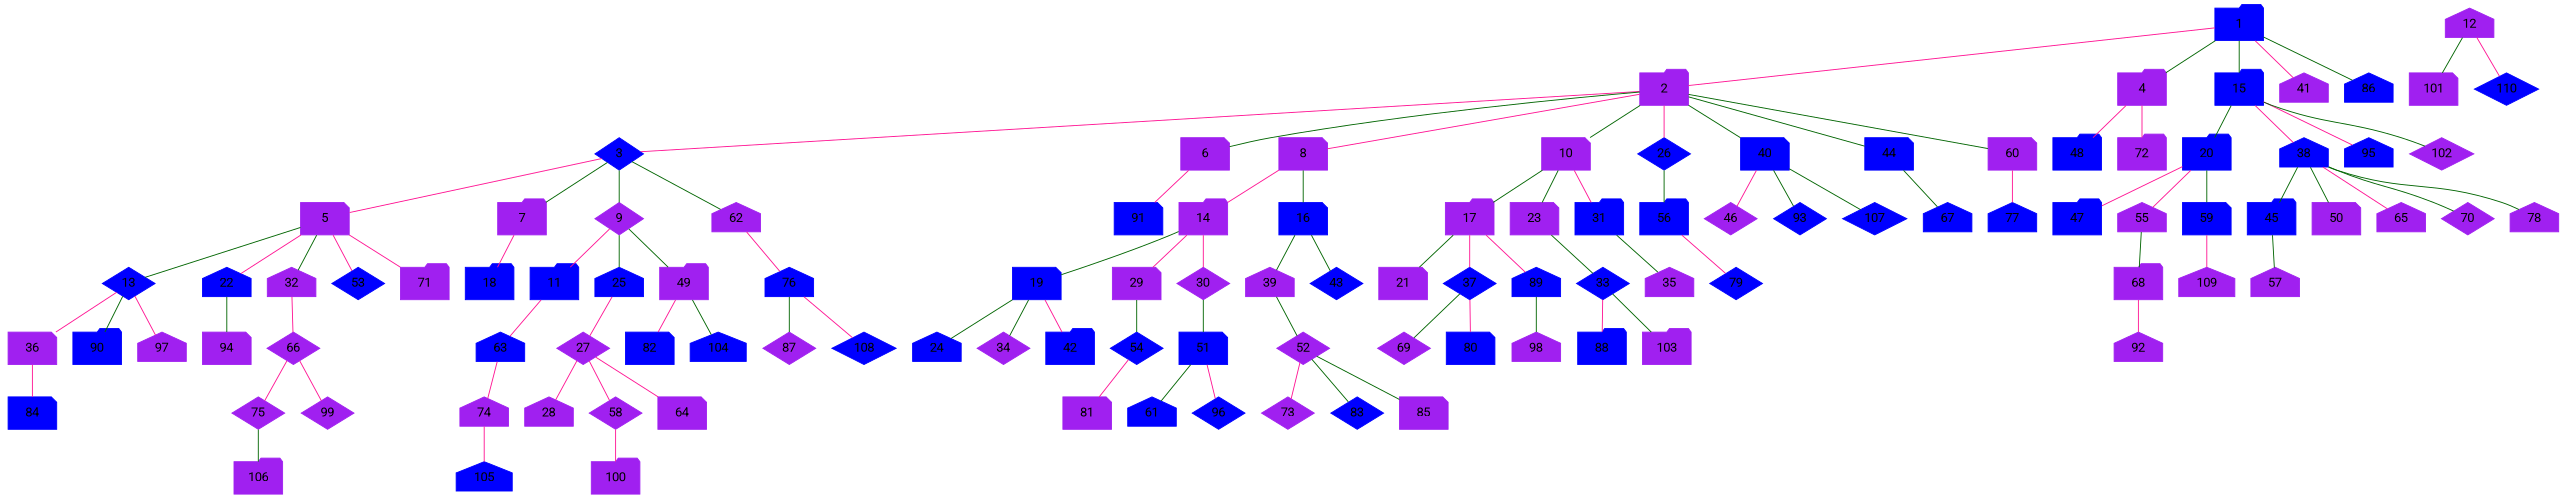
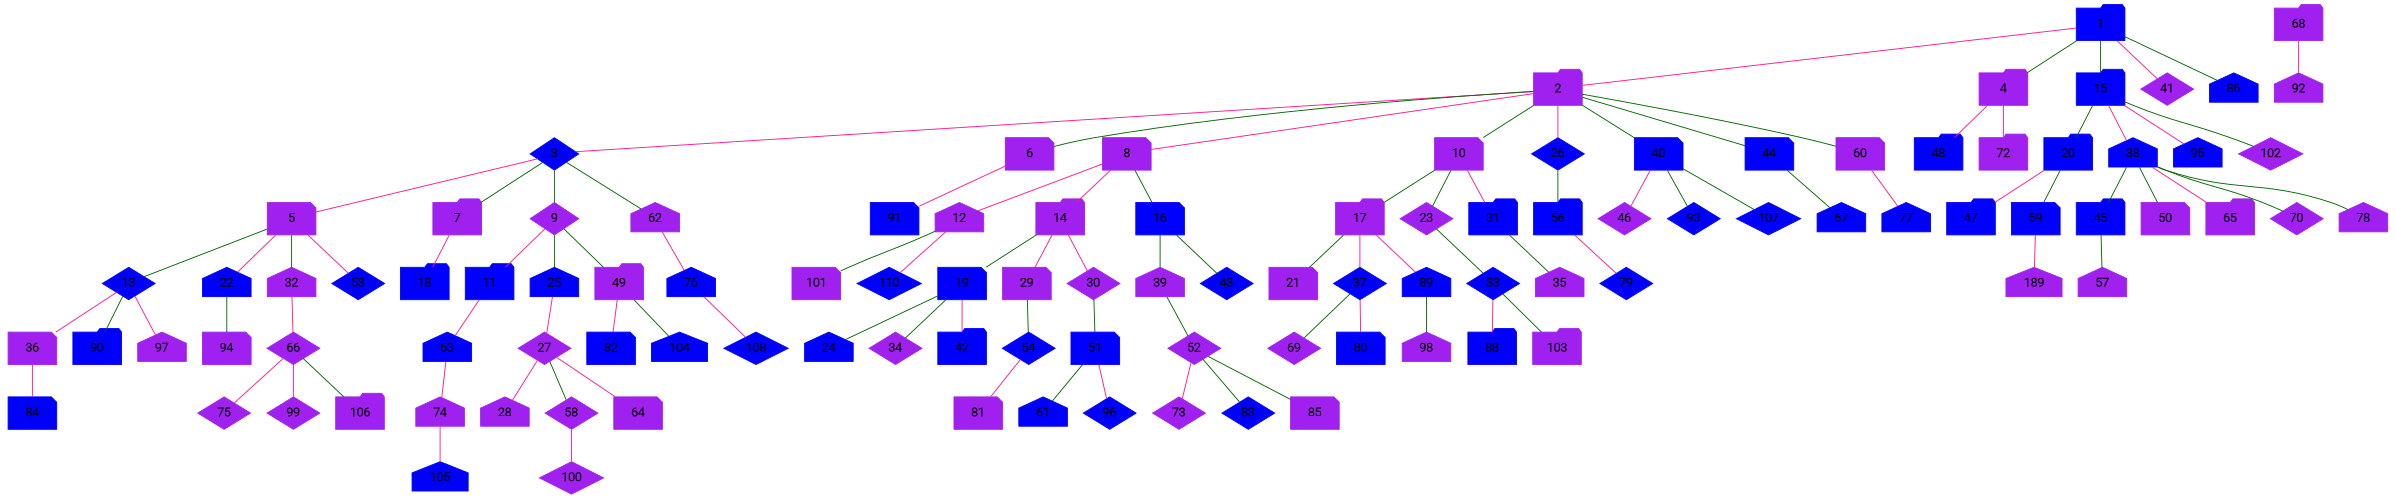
(2304, 89) -> (2167, 89)
none -> (1040, 187)
(1534, 219) -> (1426, 219)
(2142, 219) -> none
(2401, 219) -> (2230, 219)
(425, 284) -> none
(2207, 284) -> (2034, 284)
(789, 348) -> none
(599, 381) -> (558, 381)
(258, 446) -> (323, 378)
(616, 478) -> (572, 478)
